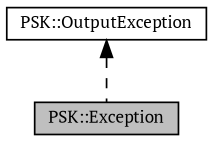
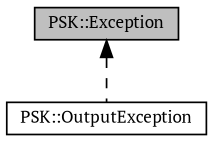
(107, 80) -> (107, 80)
